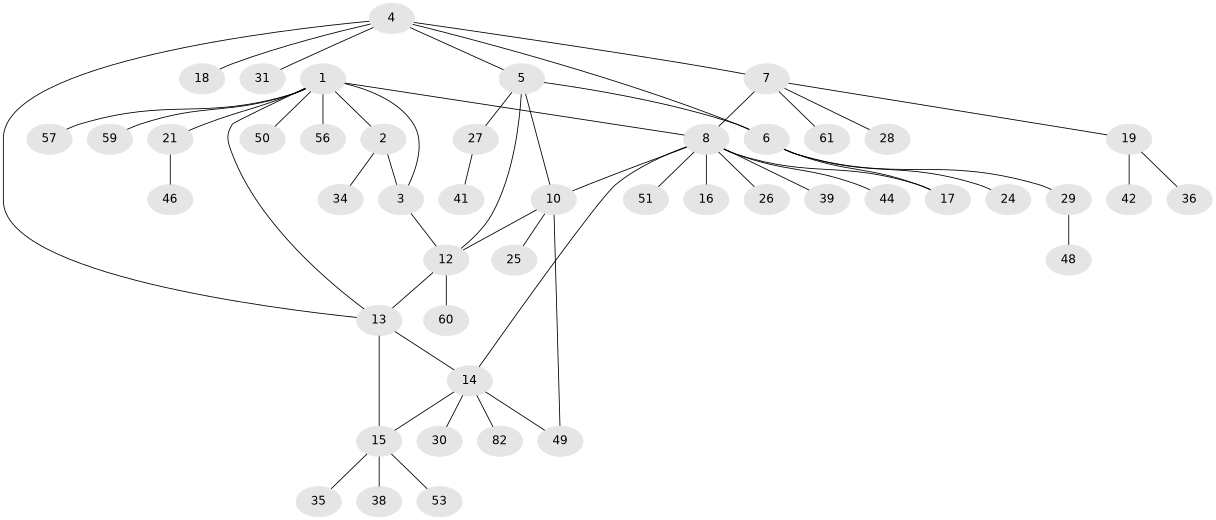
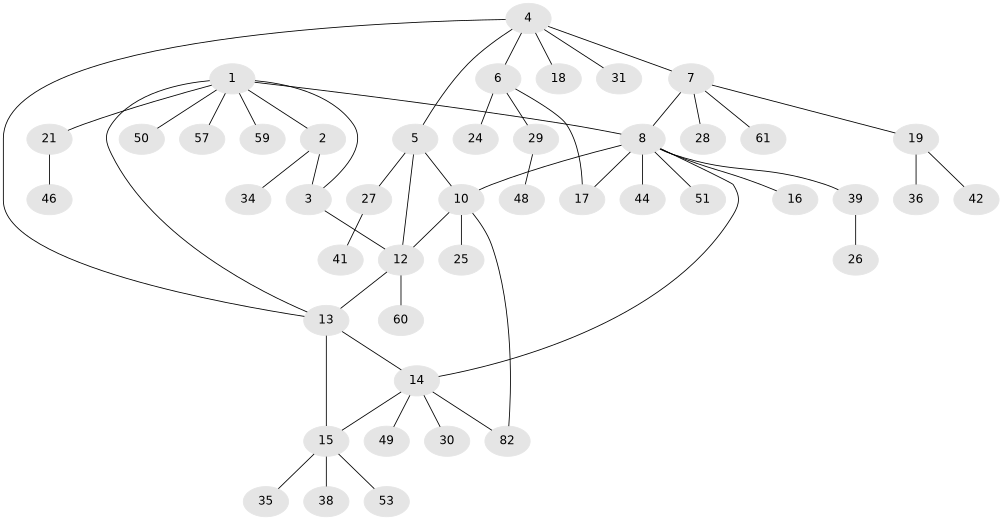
(648, 101) -> none
(323, 139) -> none
(736, 169) -> (856, 230)
(557, 320) -> (507, 316)
